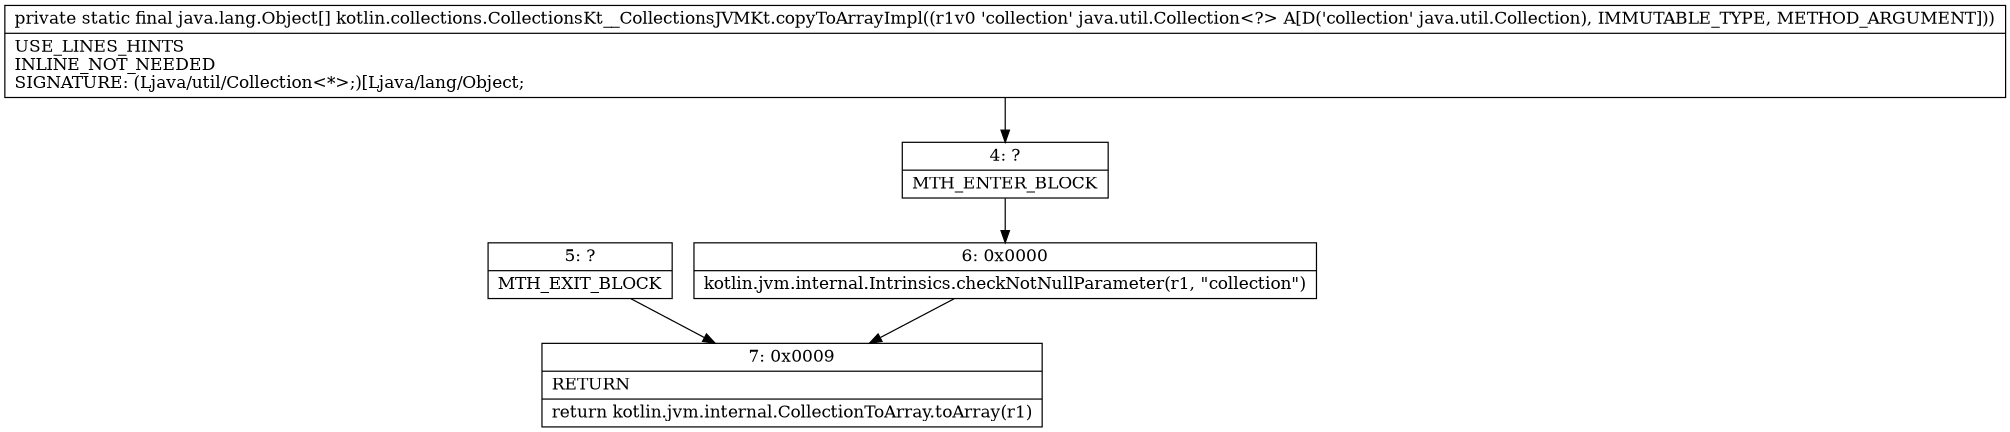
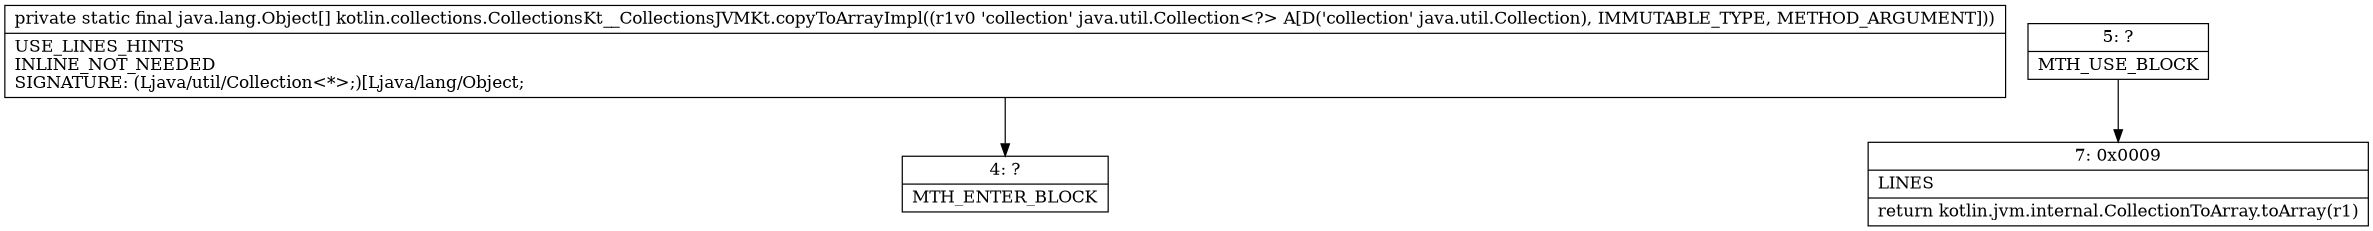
(1005, 271) -> none
(580, 284) -> (2118, 65)
(591, 385) -> (1906, 183)
